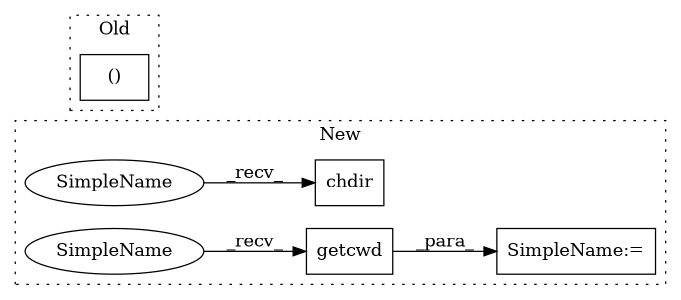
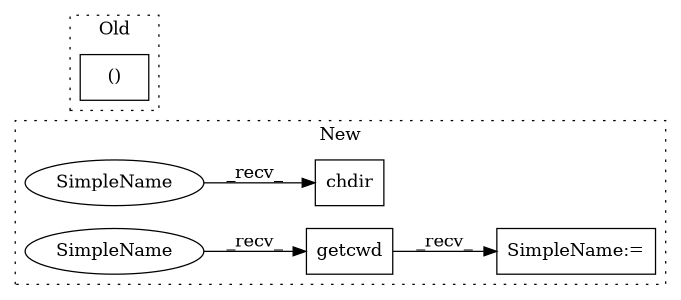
(445, 242) -> (445, 242)
